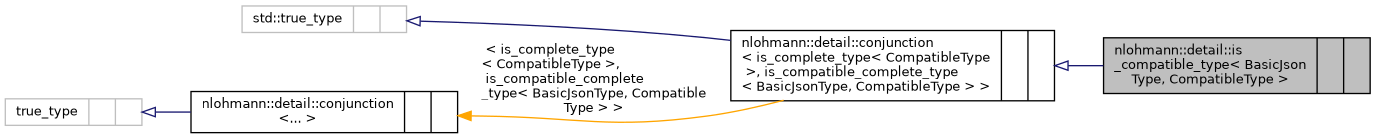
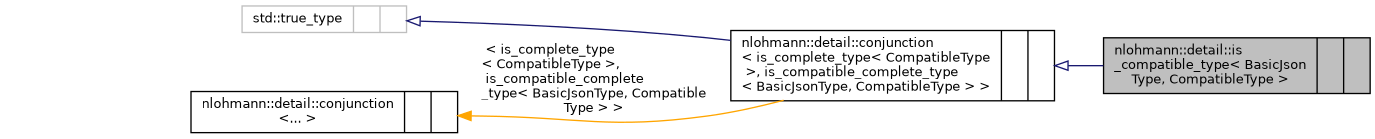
(74, 112) -> none
